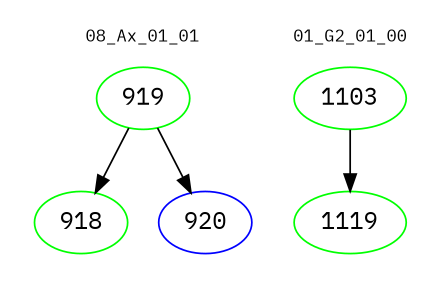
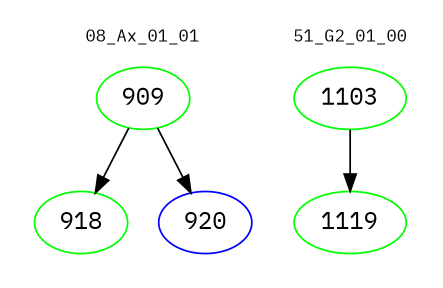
(351, 37) -> (351, 37)
(143, 98) -> (143, 98)
